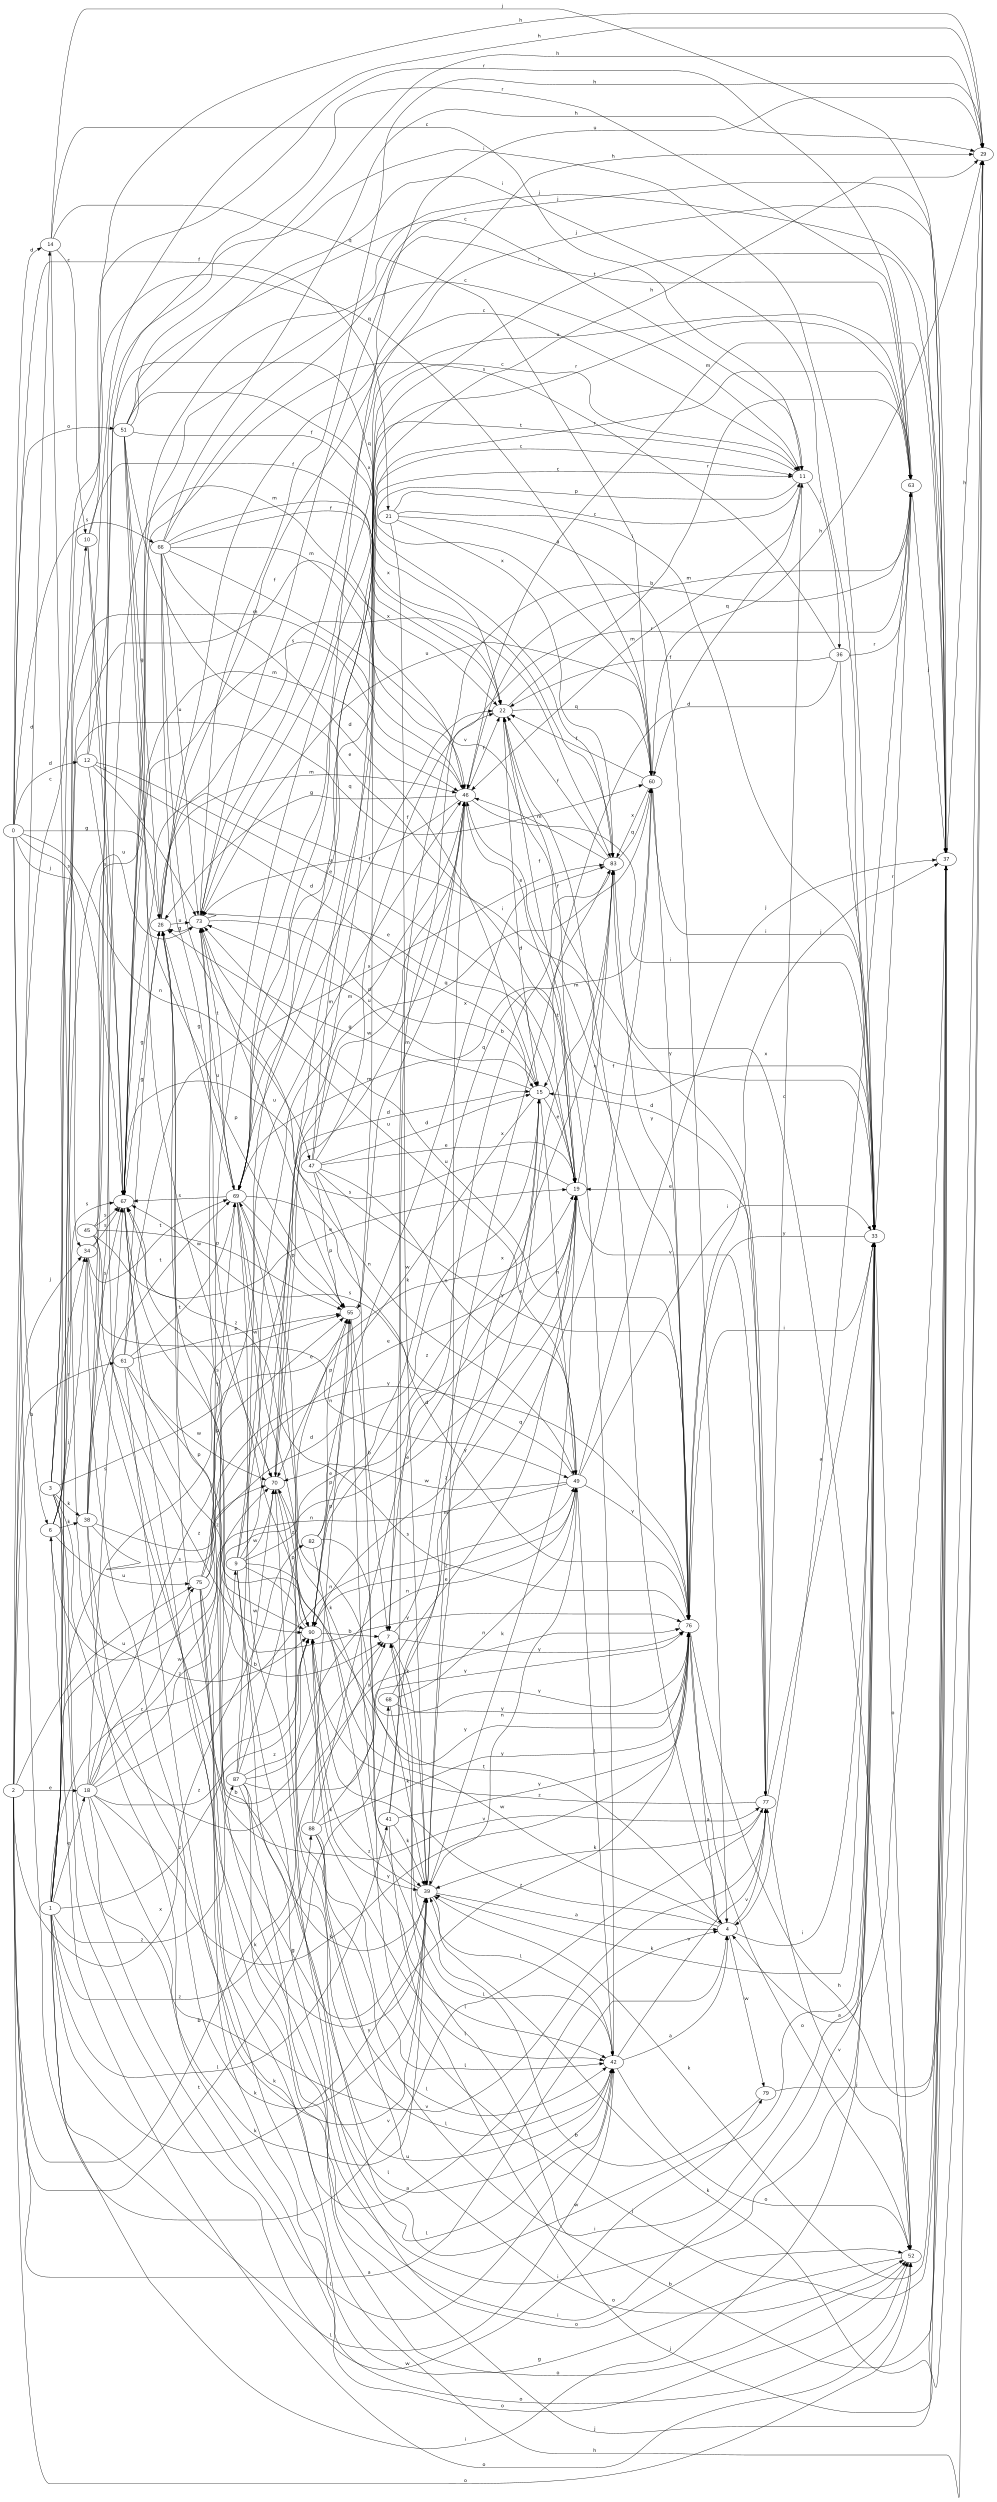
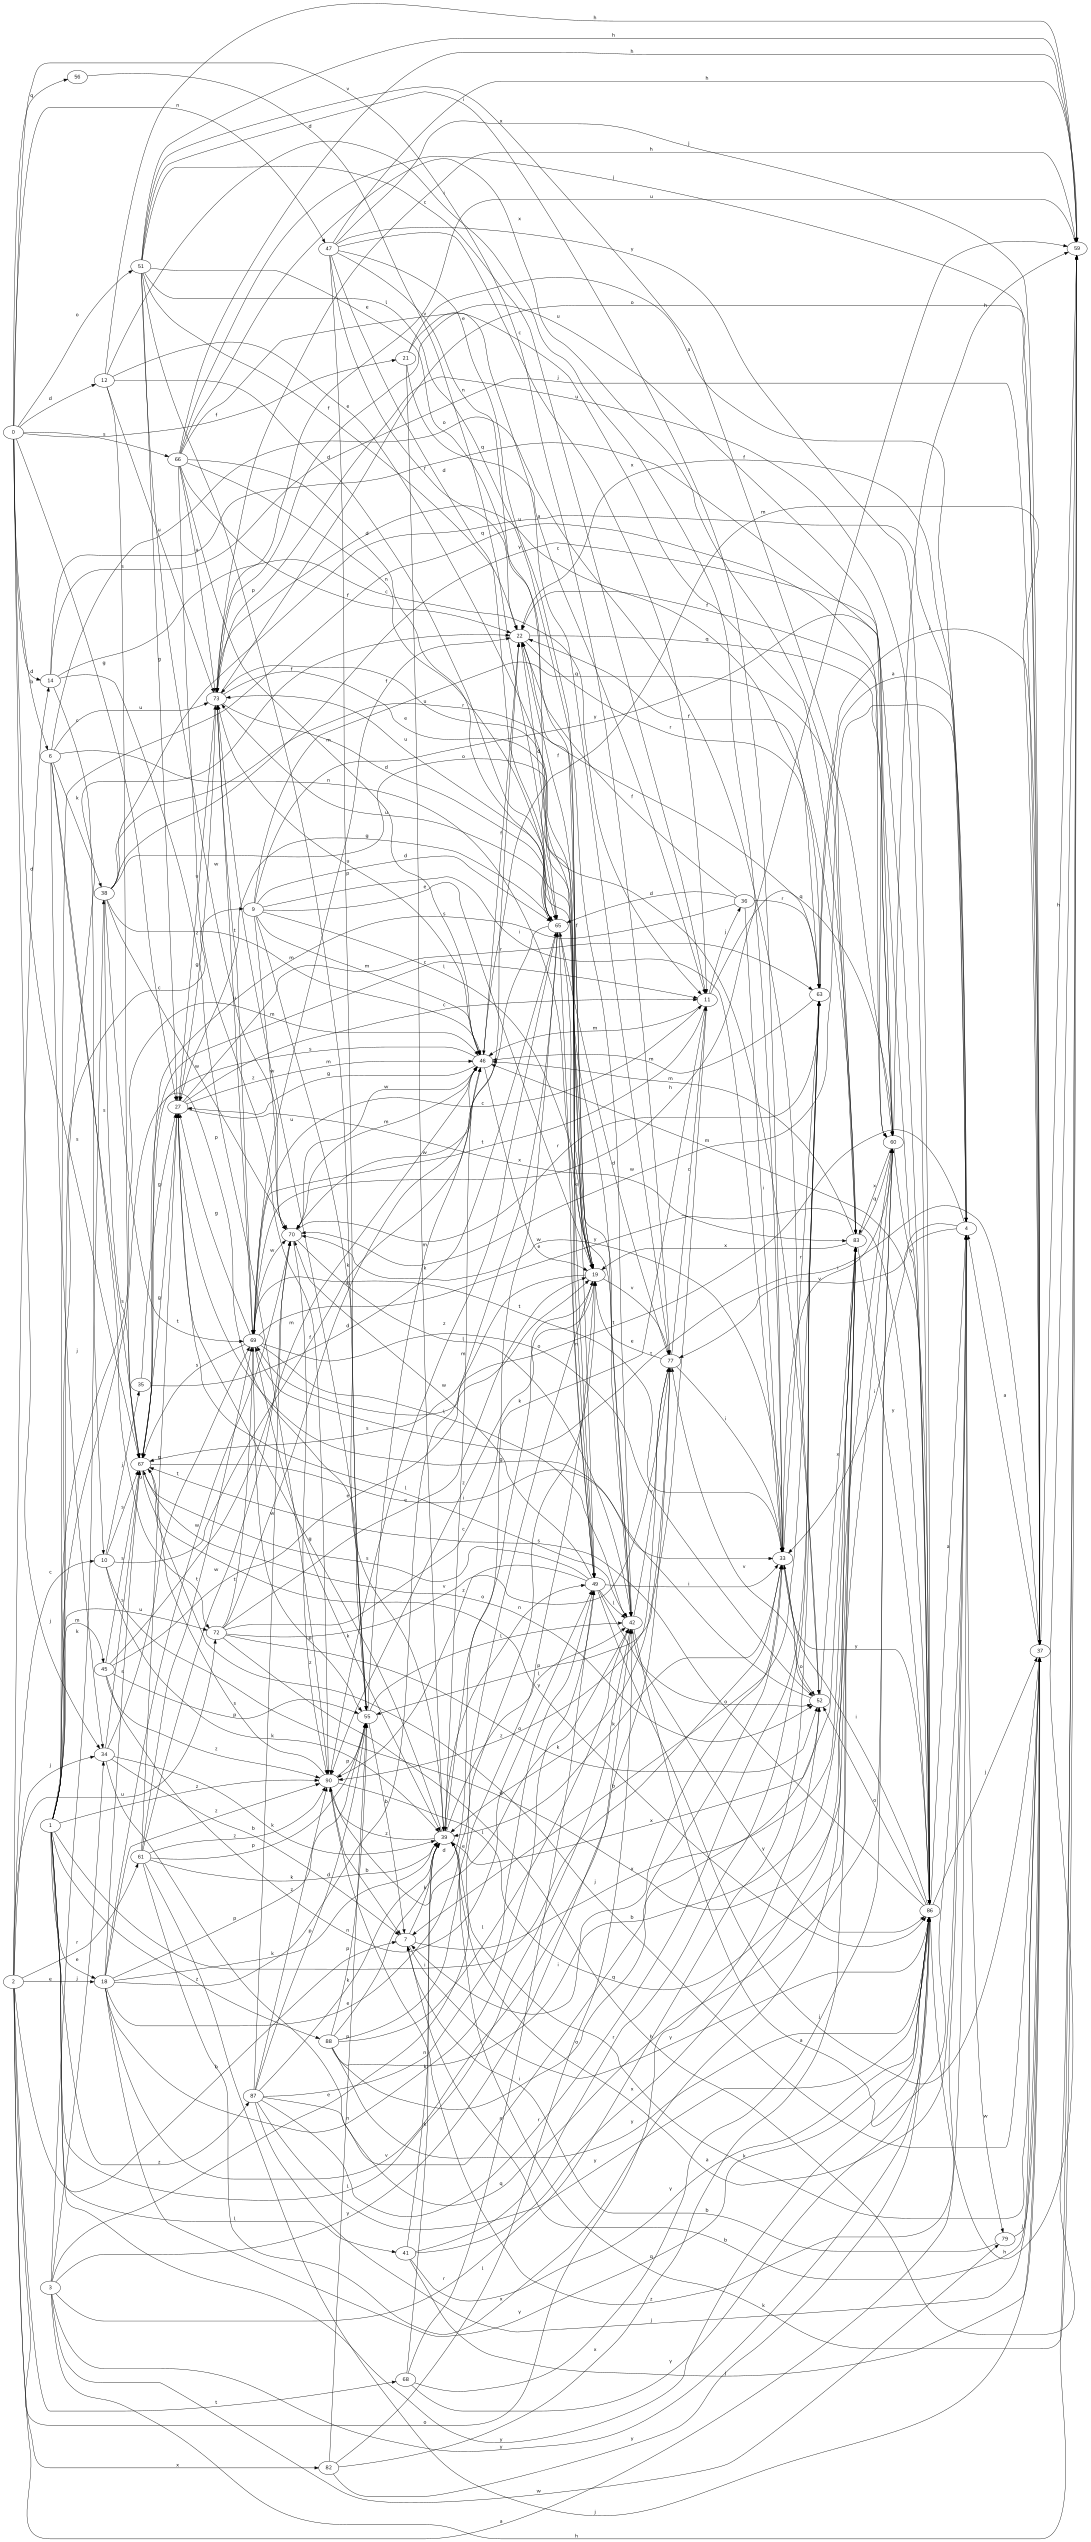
none -> (77, 77)
(983, 154) -> (1077, 249)
(576, 233) -> (632, 303)
(744, 765) -> none
none -> (577, 811)
(161, 925) -> (178, 1107)
(716, 963) -> none
(601, 1029) -> (724, 1248)
(539, 1092) -> (558, 926)
none -> (141, 1385)
(184, 1445) -> none
(235, 1535) -> (550, 982)
(180, 1559) -> (197, 1066)
(199, 1583) -> (216, 1633)
(689, 1626) -> (930, 1911)
none -> (62, 1694)
(331, 2284) -> (348, 2213)
none -> (742, 2478)
